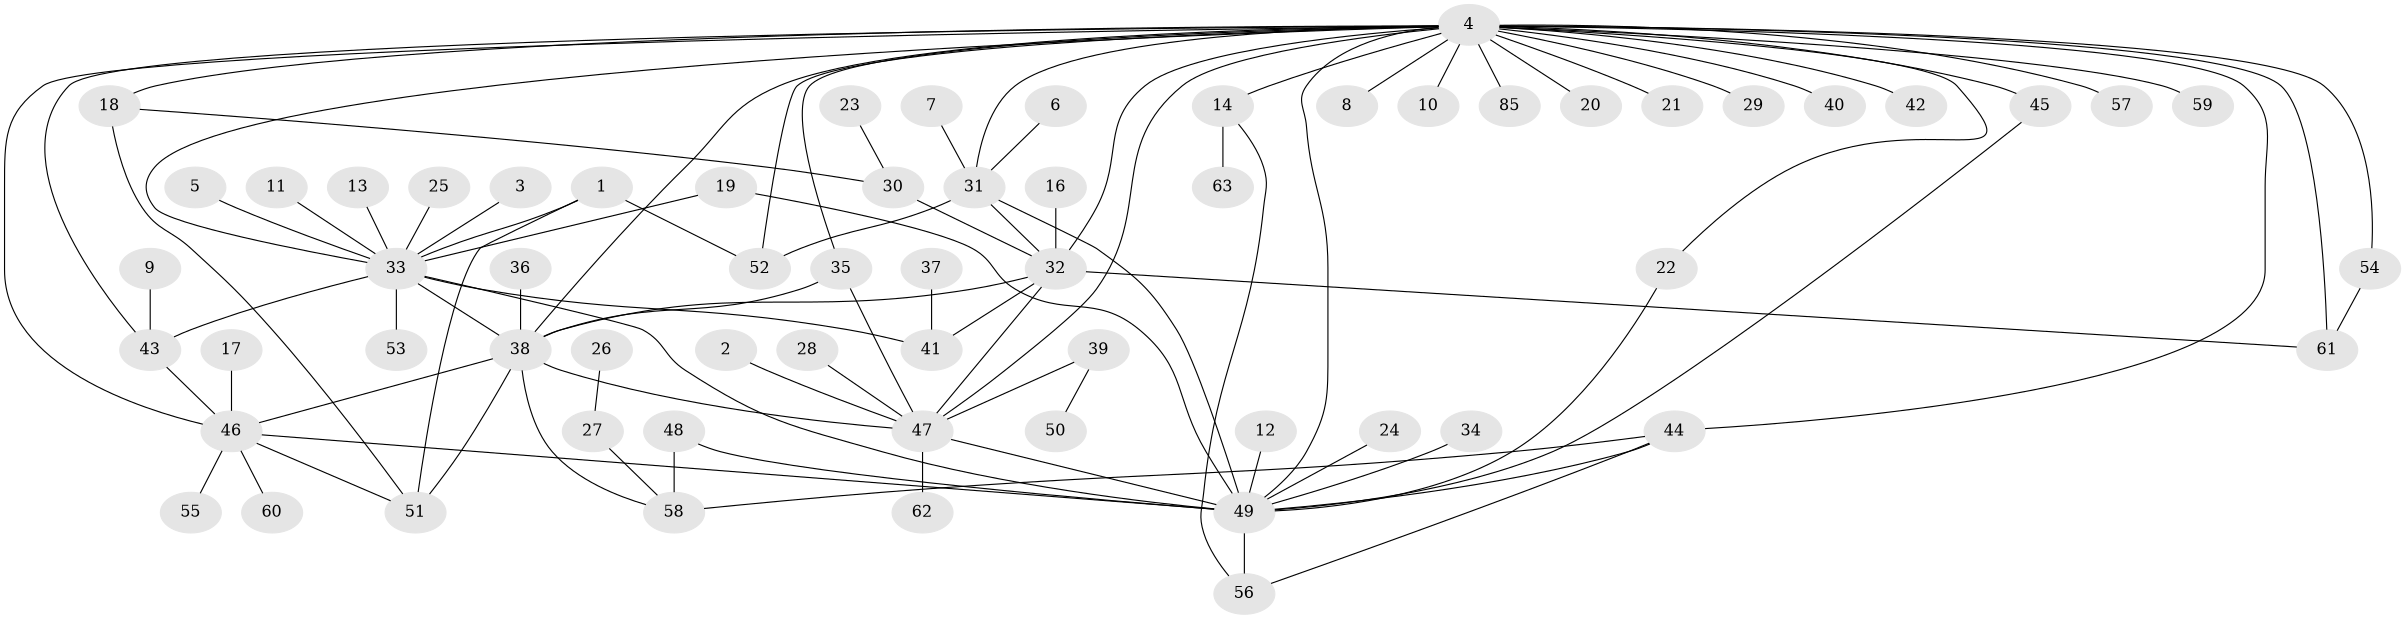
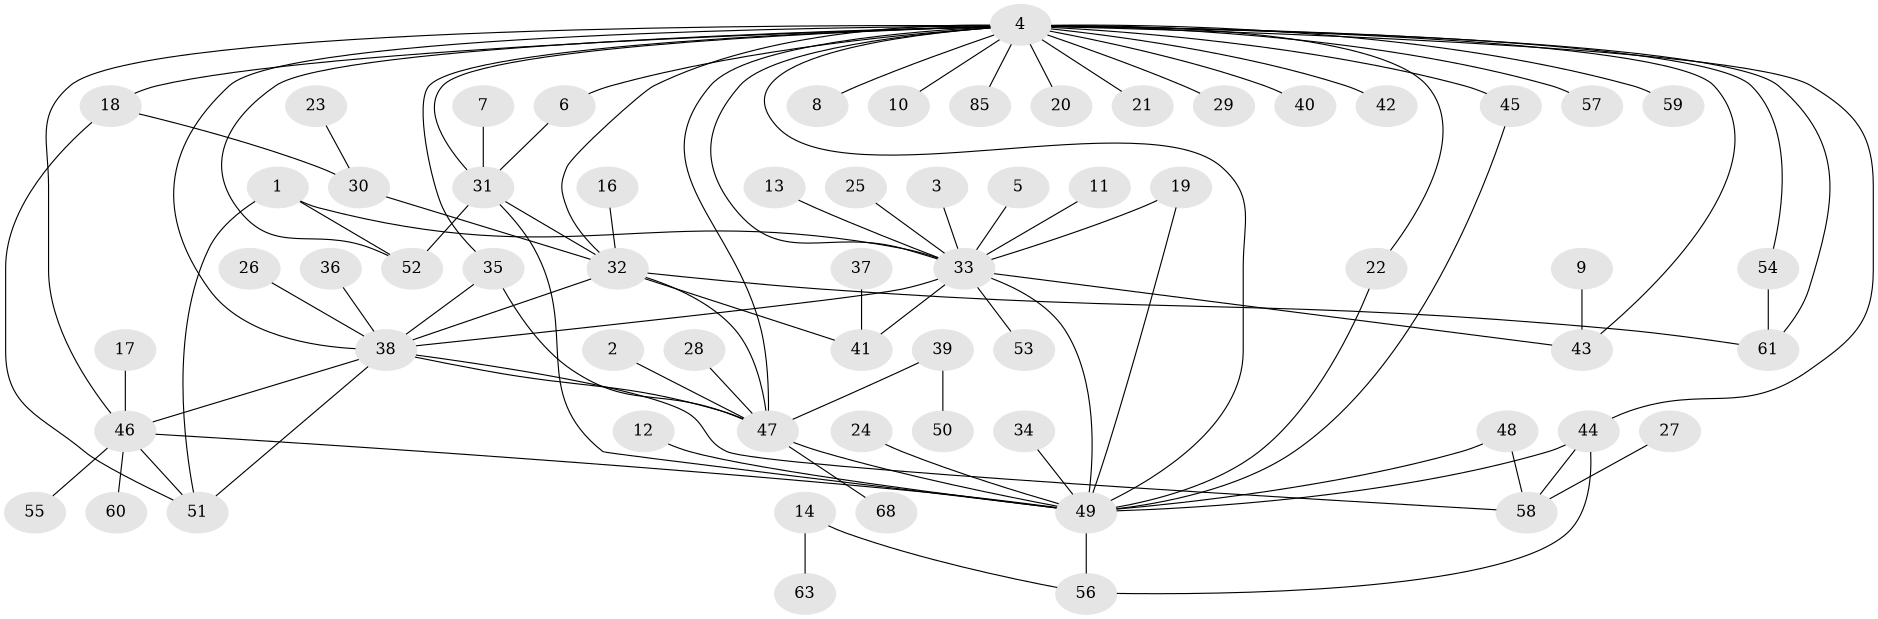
(1349, 60) -> (788, 50)
(191, 391) -> none
(597, 391) -> (318, 309)
(923, 513) -> (886, 513)
